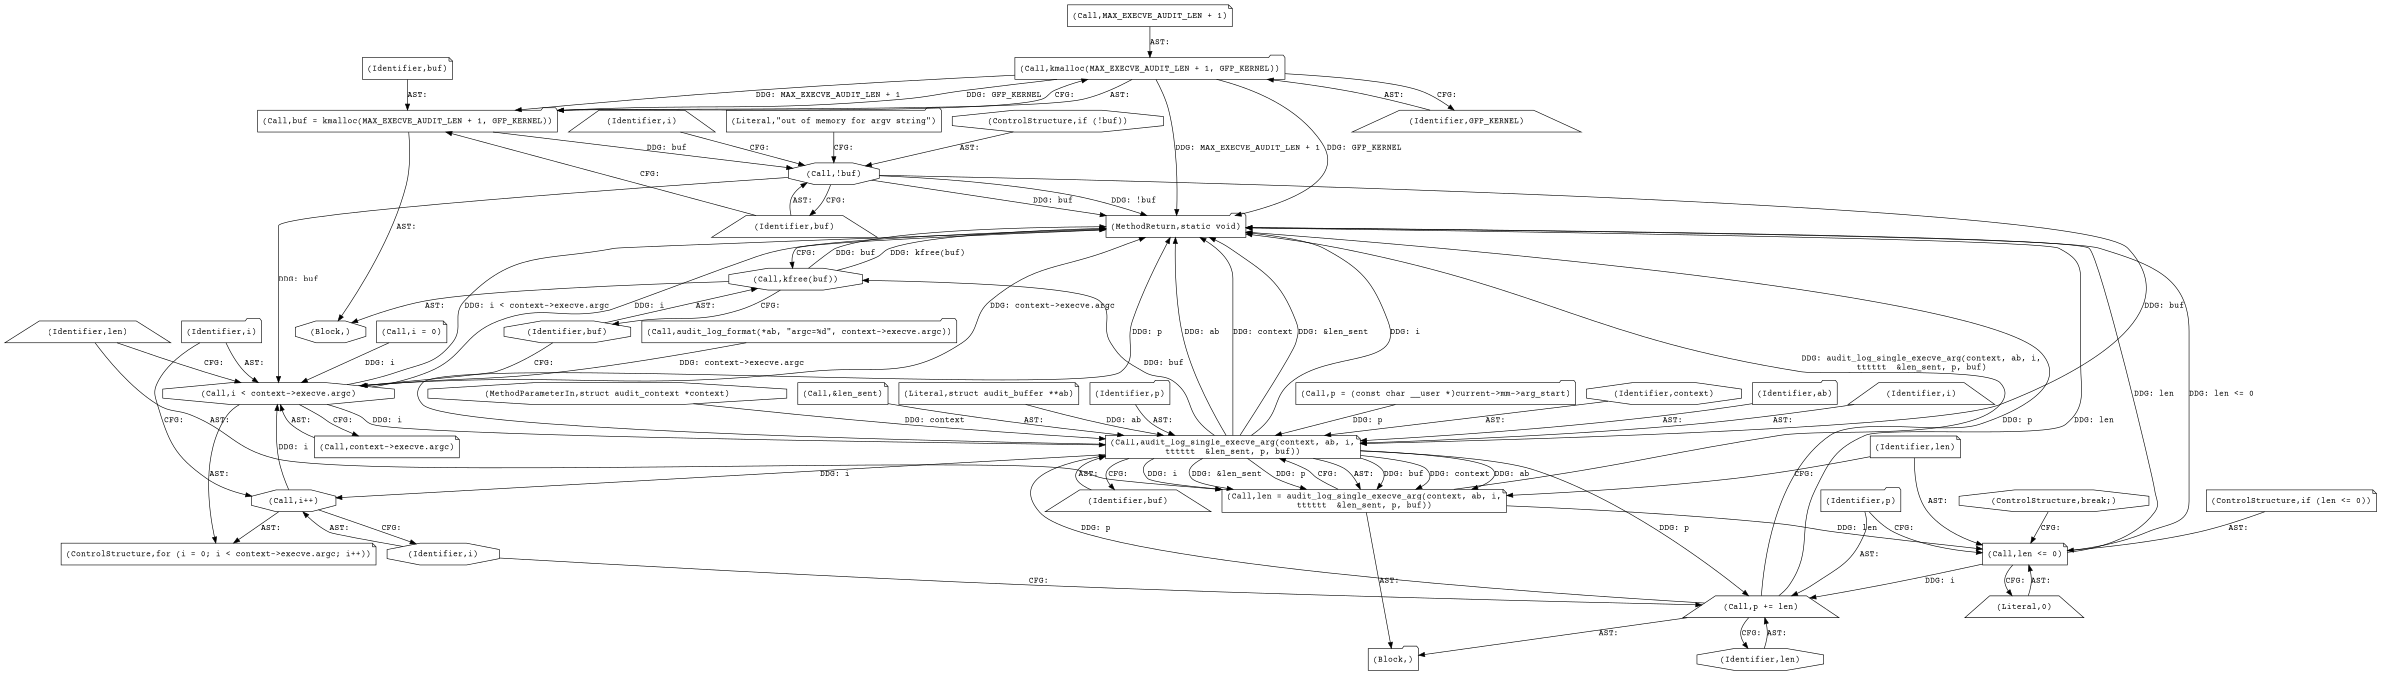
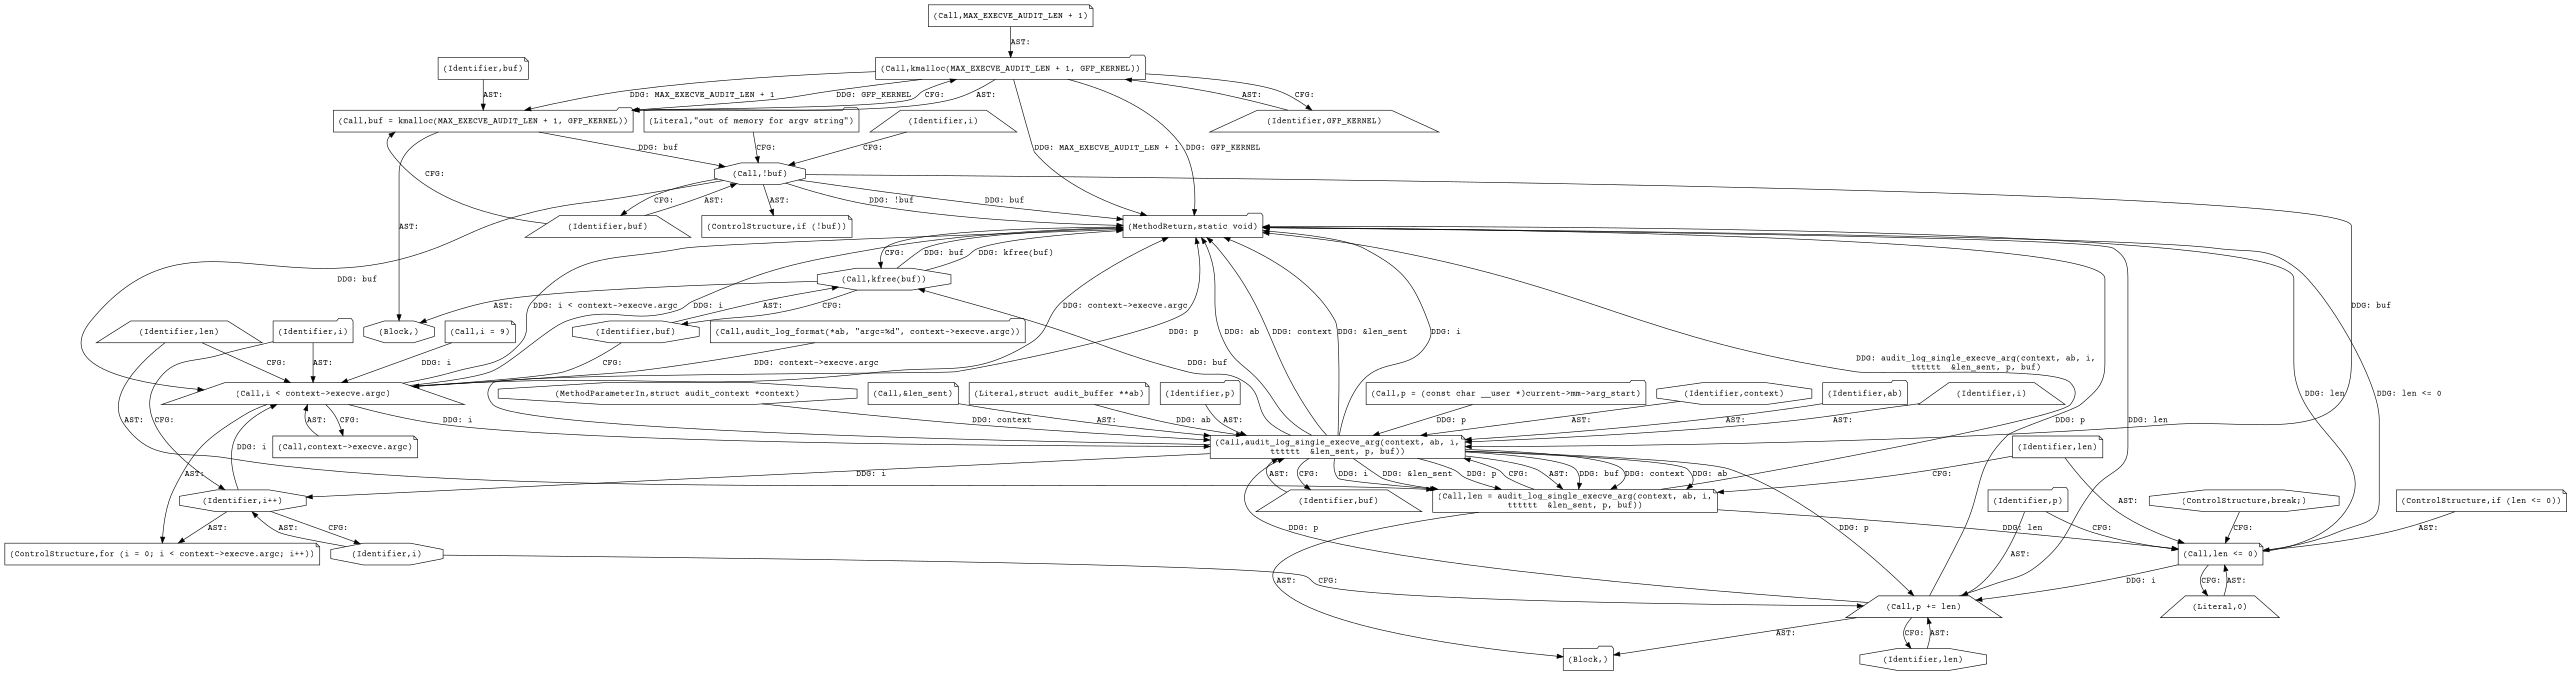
(1058, 121) -> (777, 226)
(942, 148) -> (767, 197)
(412, 332) -> (480, 332)
(279, 394) -> (313, 394)
(294, 501) -> (243, 501)
